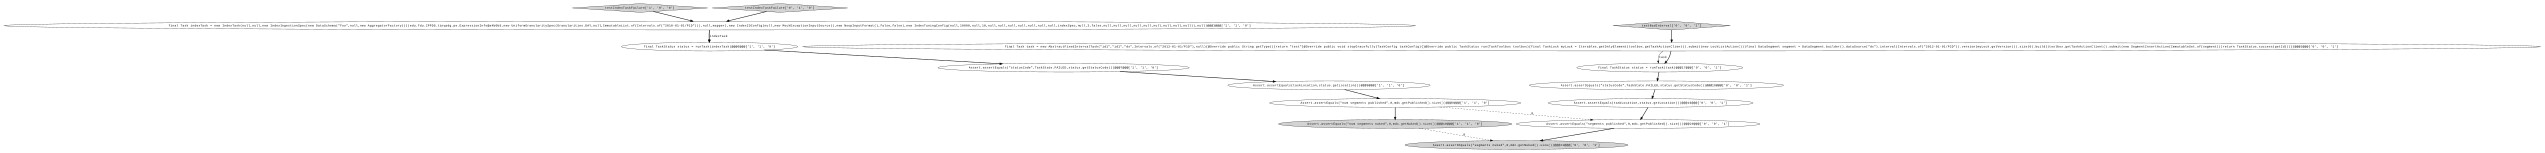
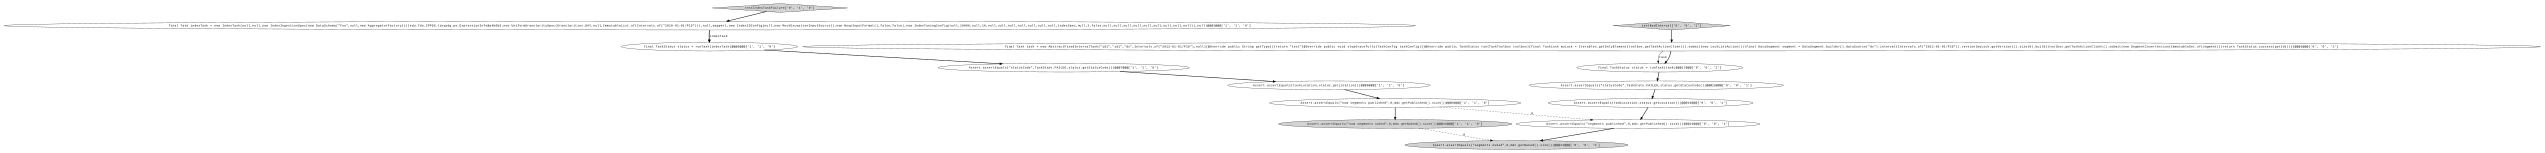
(640, 8) -> none
